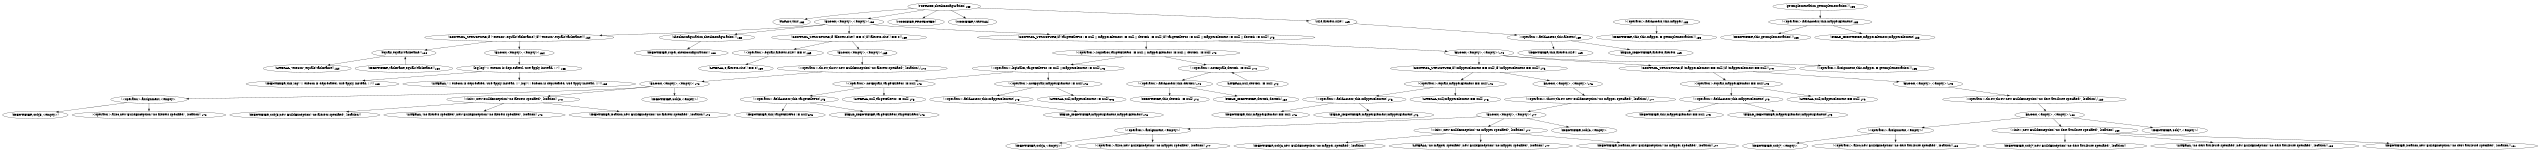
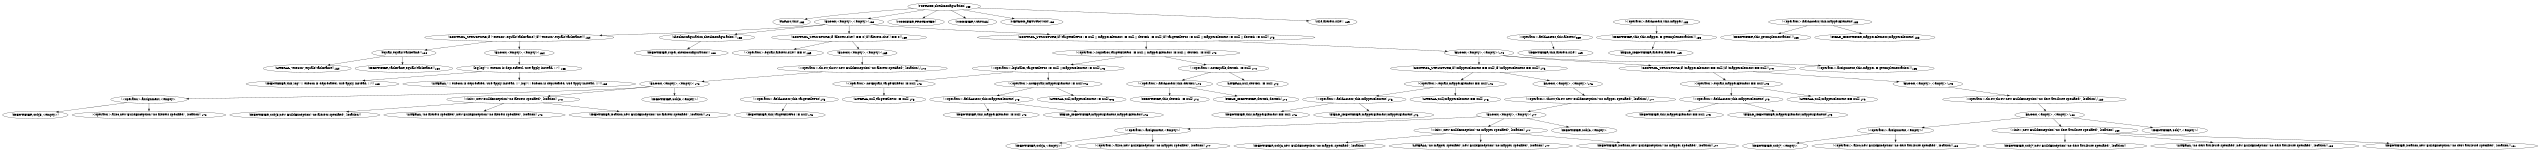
(1820, 6) -> none
none -> (1032, 22)
(1435, 29) -> none
(1579, 37) -> (1579, 37)
(1599, 45) -> (1654, 44)
(405, 62) -> (402, 60)
(736, 68) -> none
(1240, 77) -> (1236, 76)
(1085, 84) -> (1085, 84)
(838, 92) -> none
(1285, 99) -> (1285, 99)
(811, 115) -> (811, 115)
(884, 115) -> none
none -> (991, 115)
